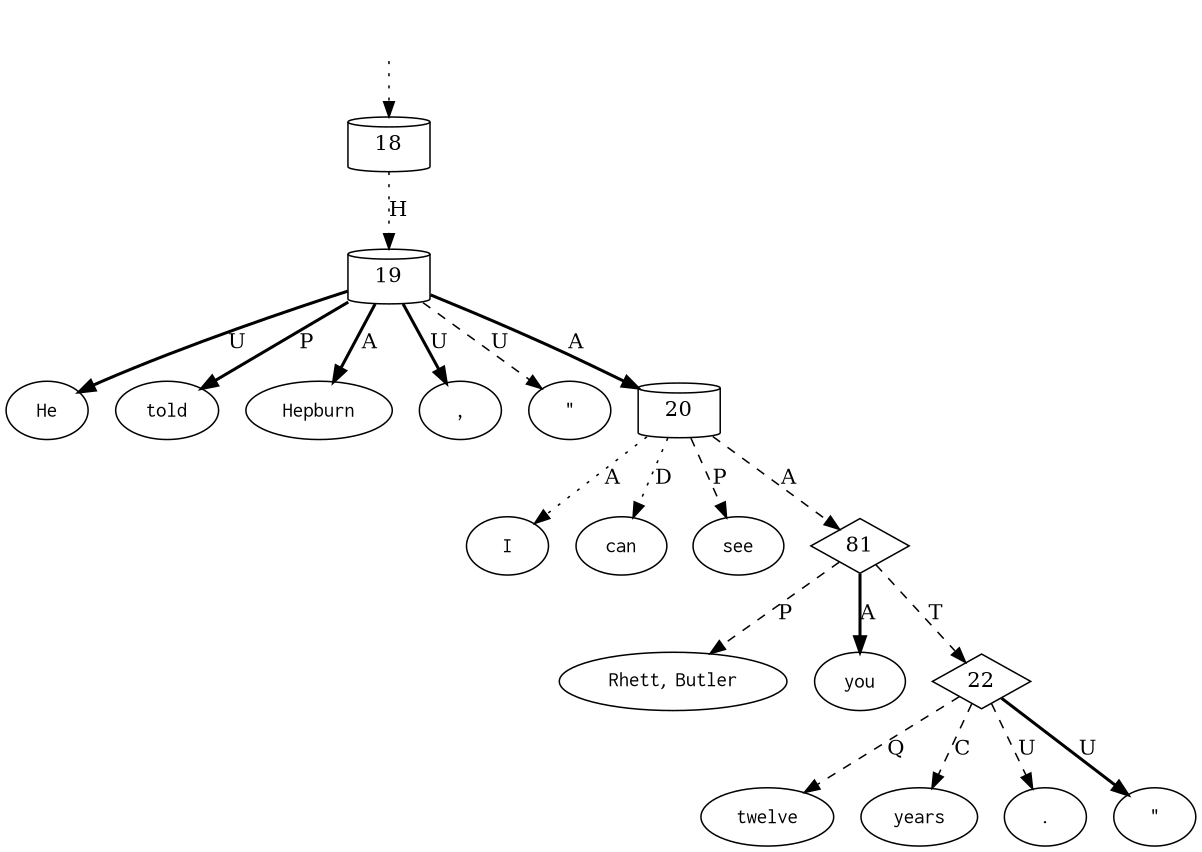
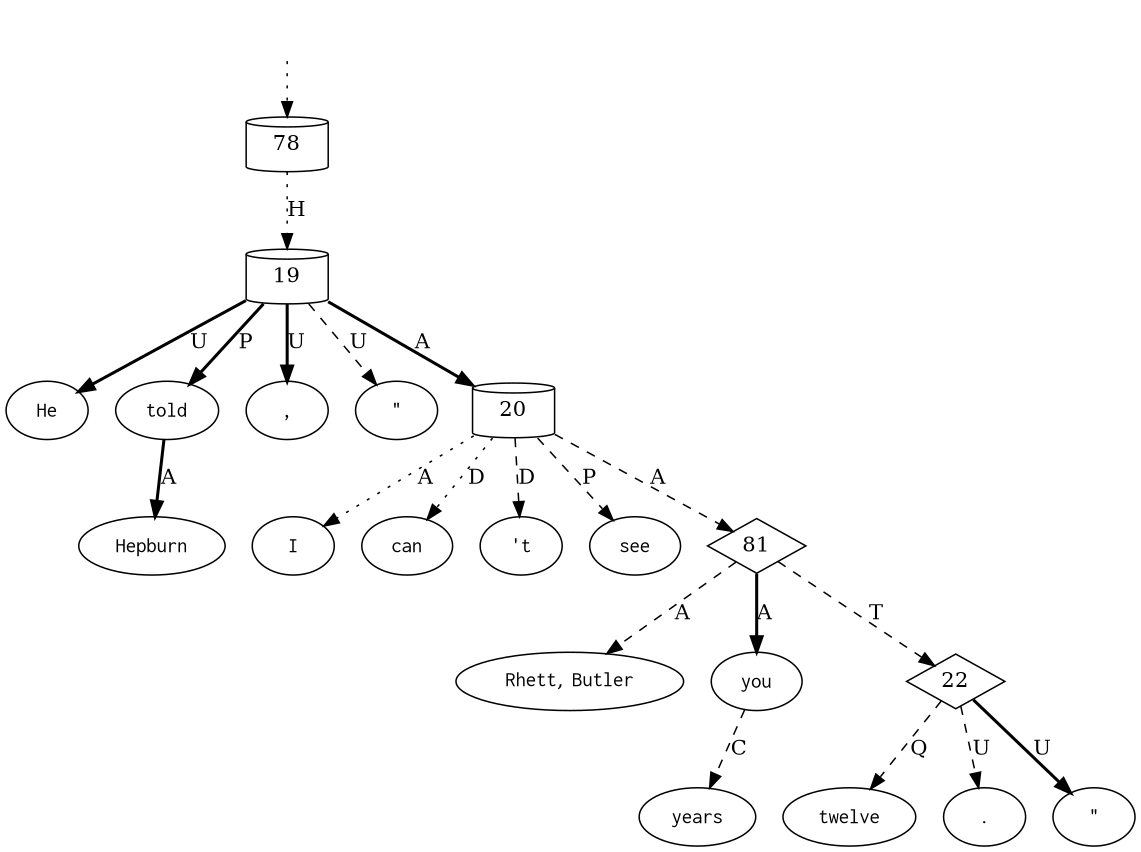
(389, 144) -> (287, 144)
(358, 336) -> (160, 470)
none -> (521, 546)
(786, 614) -> (682, 614)
(955, 739) -> (730, 742)
